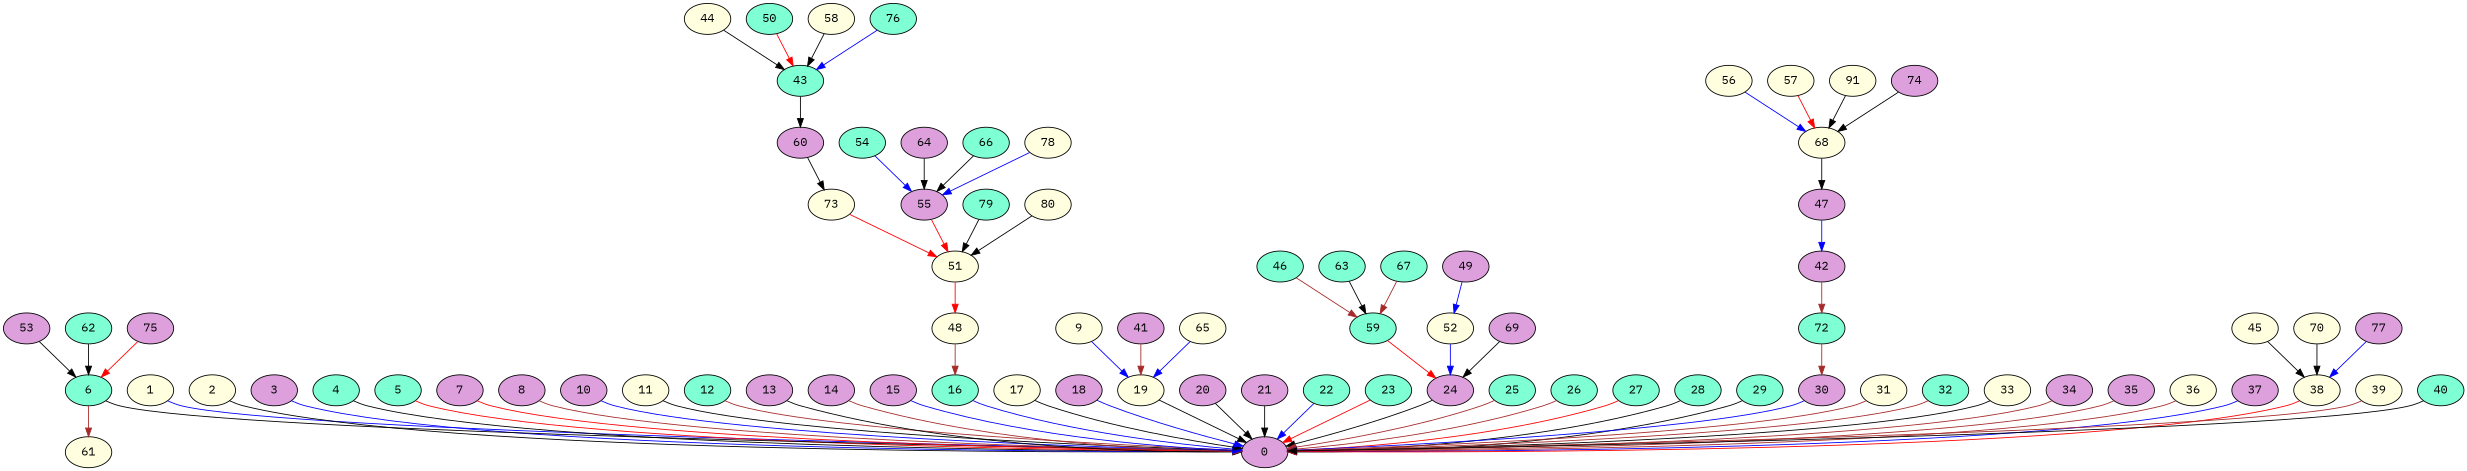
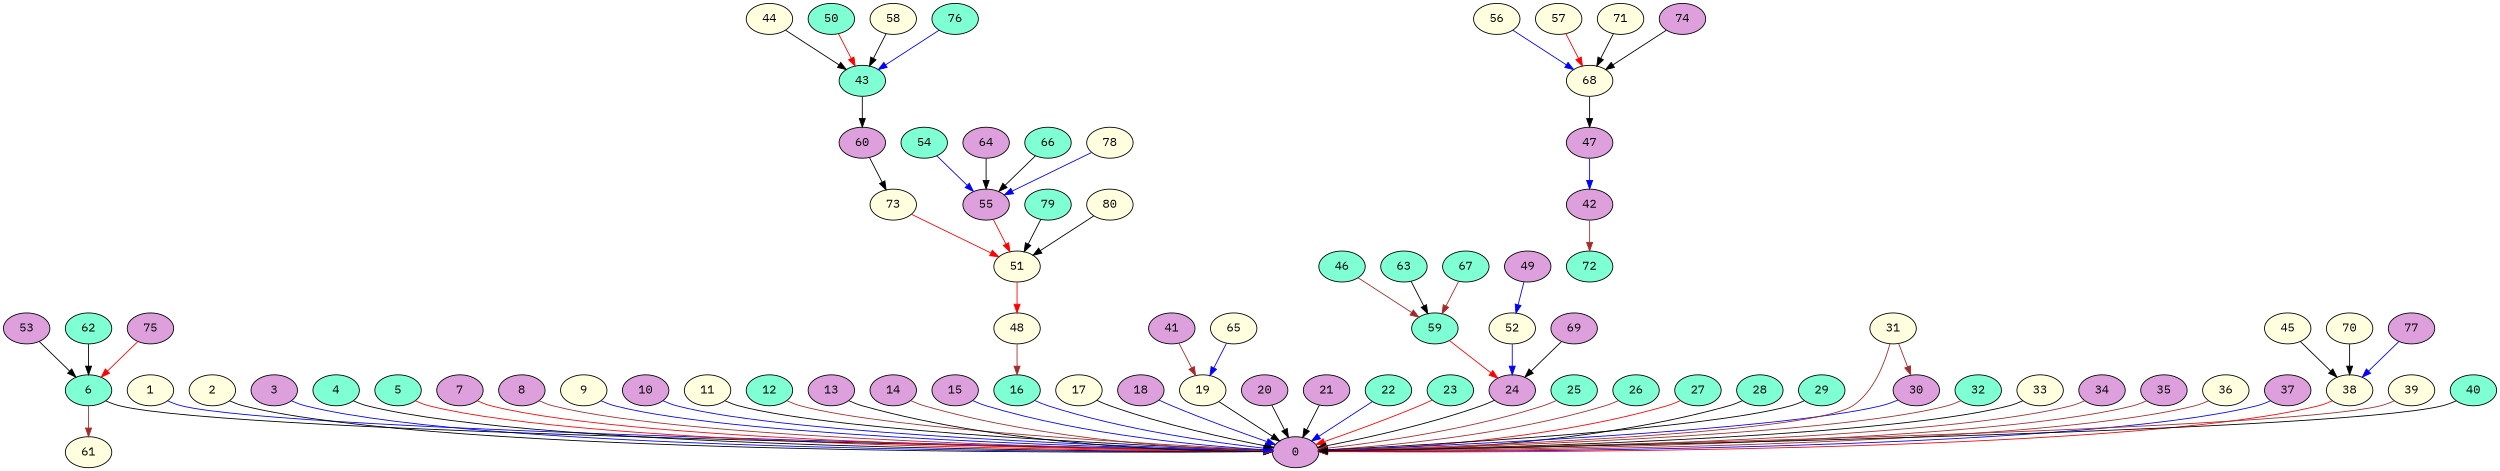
(1853, 81) -> (1621, 19)
(1822, 355) -> (1903, 355)
(1107, 356) -> (931, 439)
